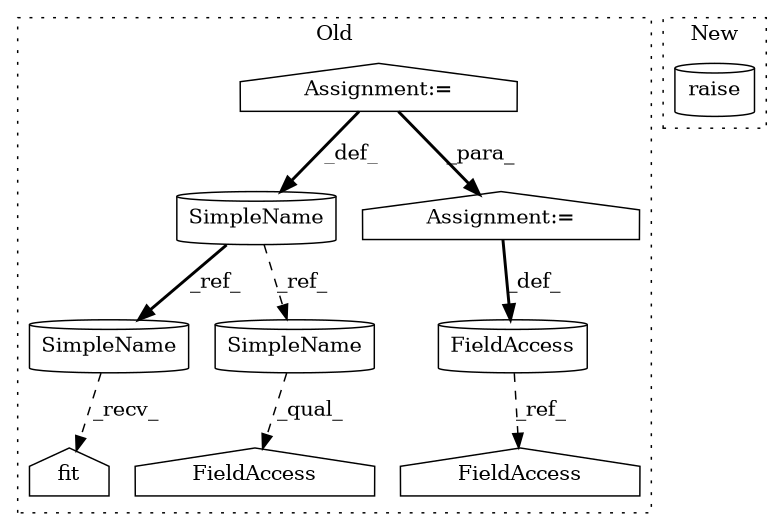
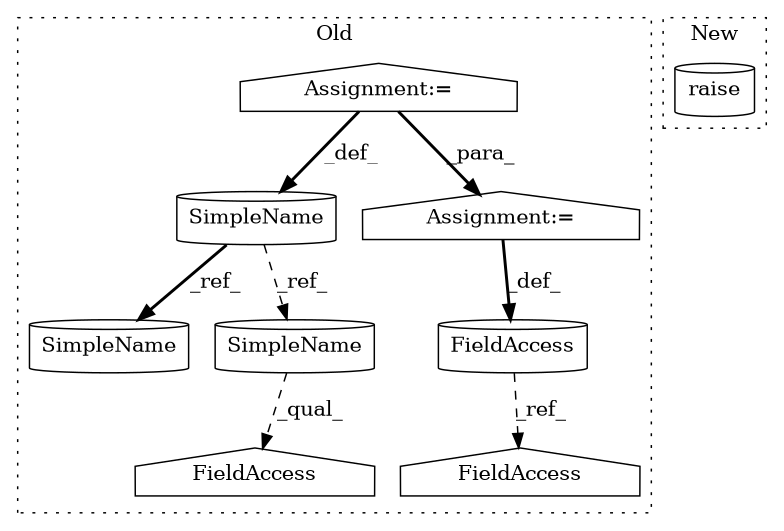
(69, 475) -> none
